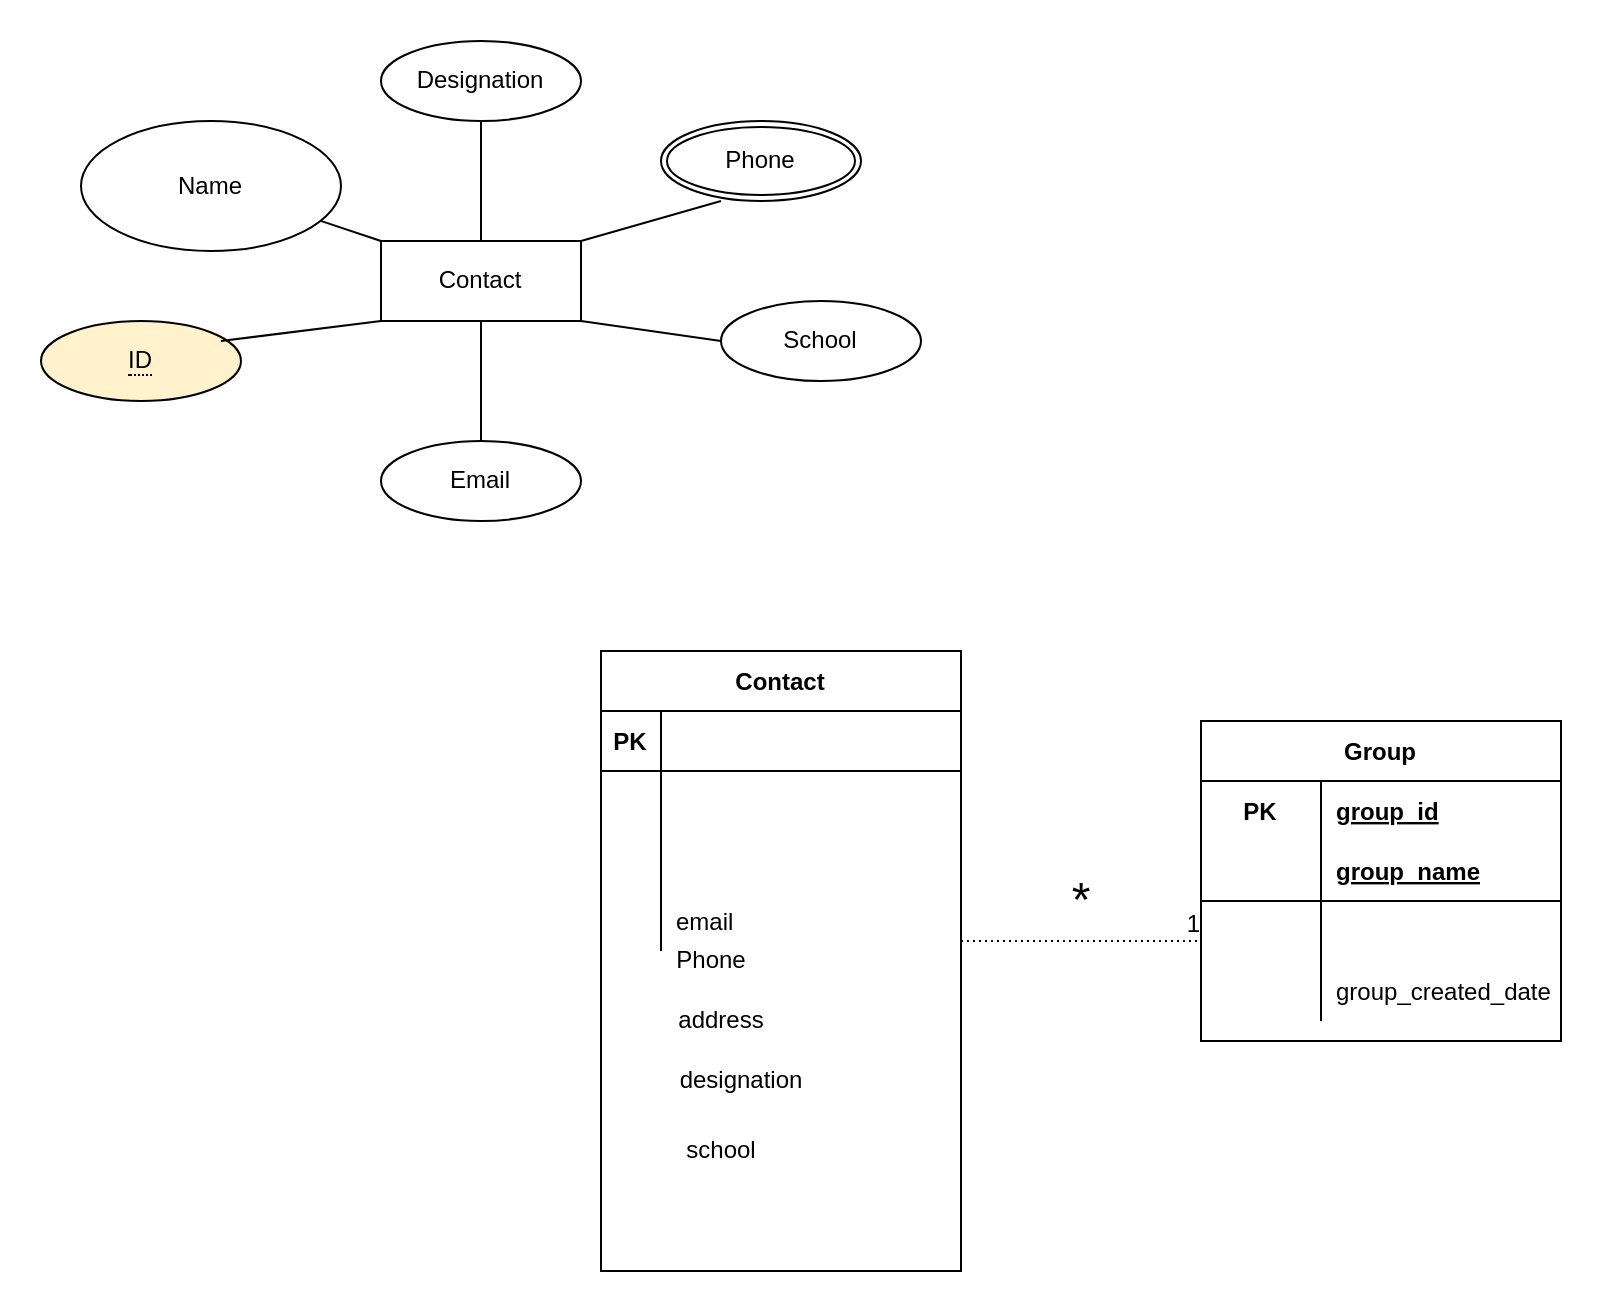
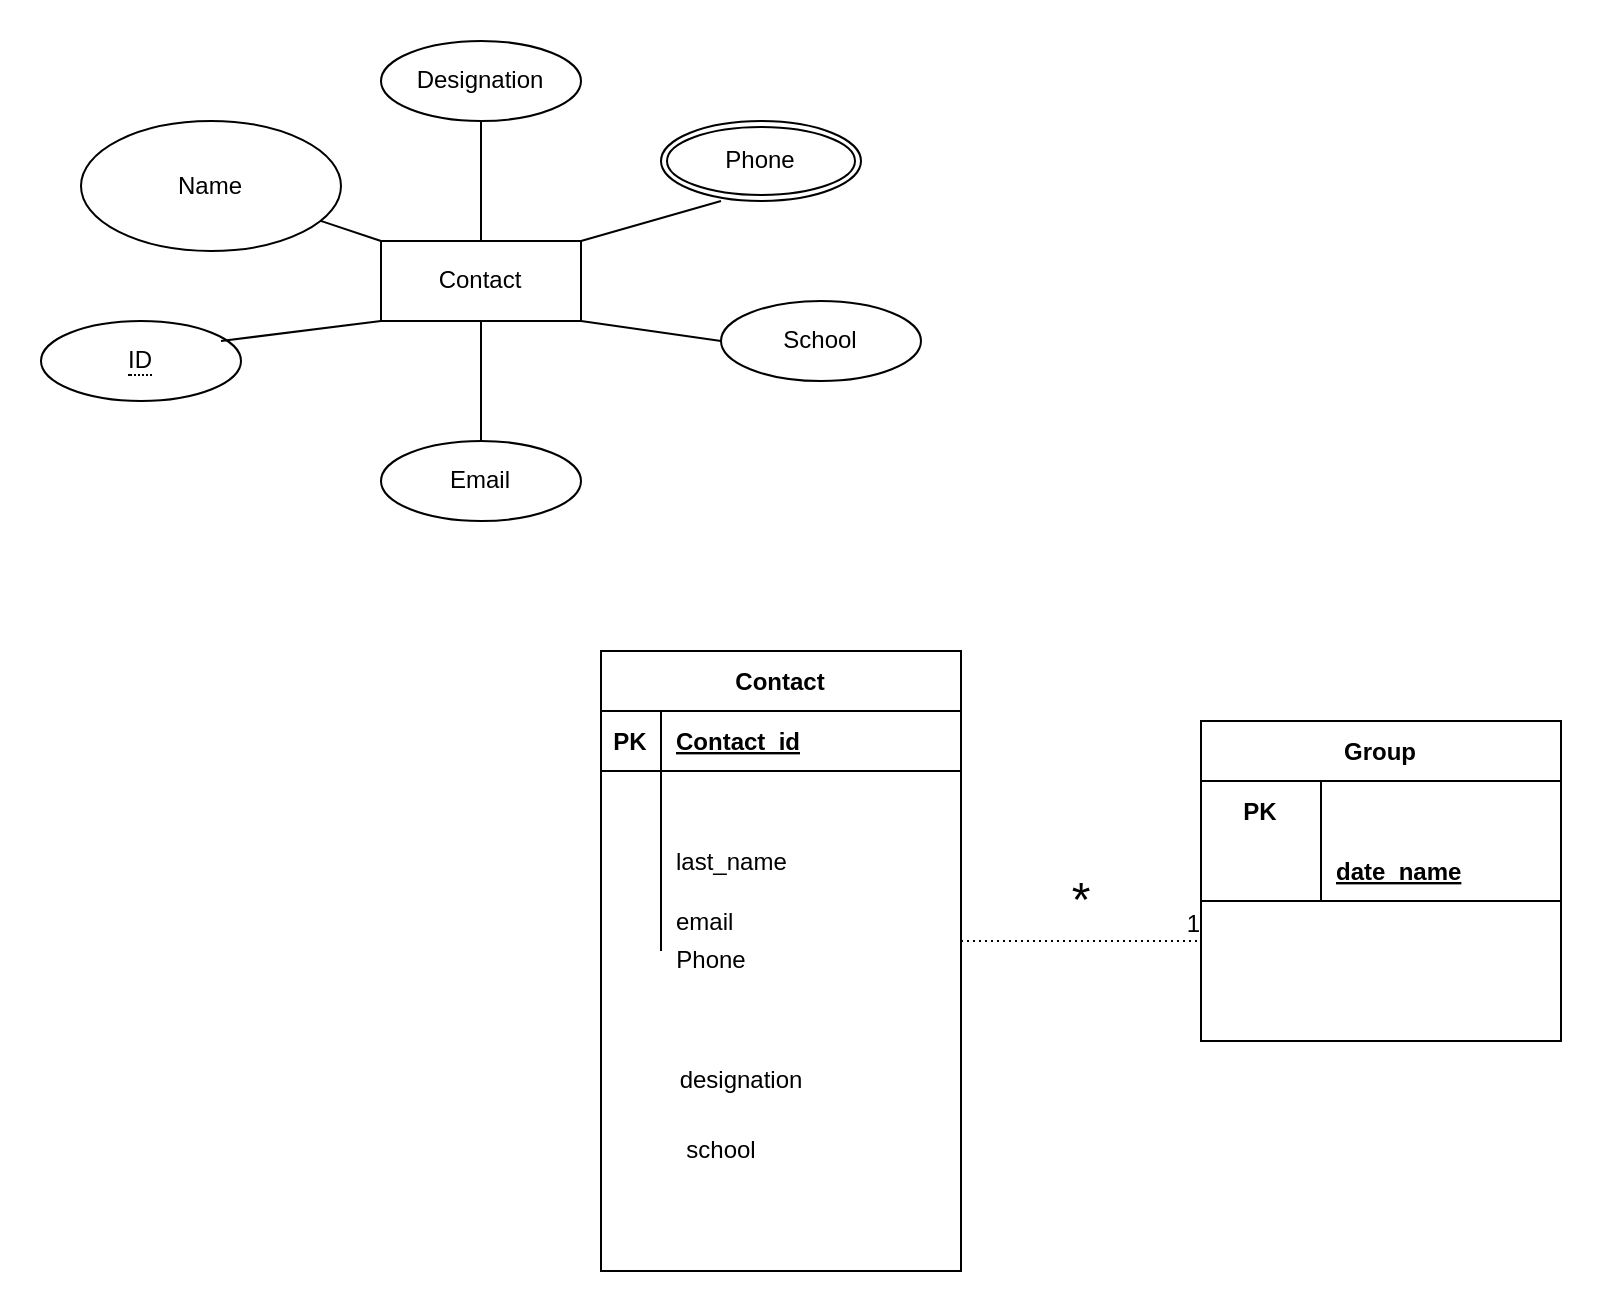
(141, 361) -> (141, 361)
none -> (811, 741)
(1441, 811) -> none
none -> (811, 861)
(1403, 872) -> (1396, 872)
(1441, 991) -> none
(721, 1021) -> none
